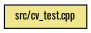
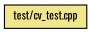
(46, 17) -> (46, 17)
